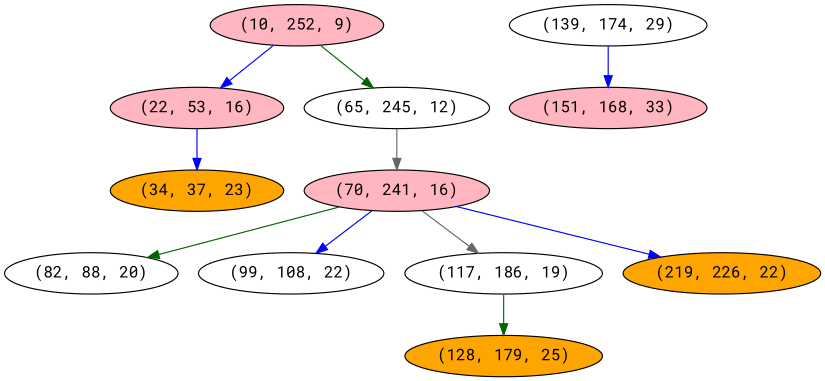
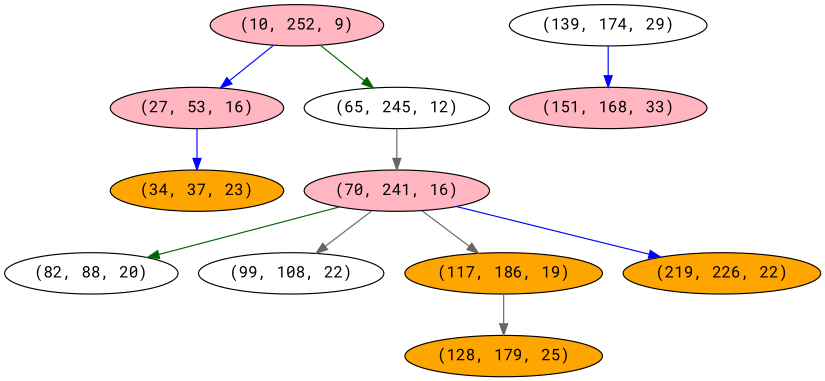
(197, 108) -> (197, 108)
(349, 228) -> (349, 228)
(504, 273) -> (504, 273)
(504, 309) -> (504, 309)
